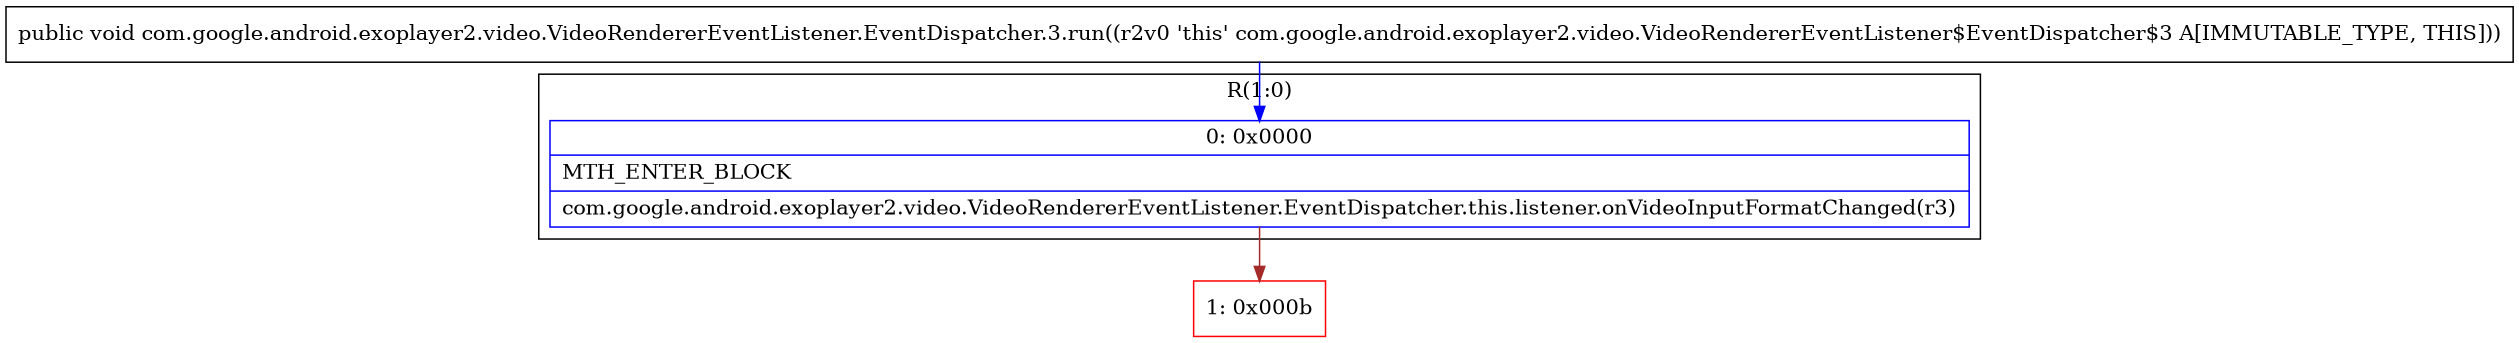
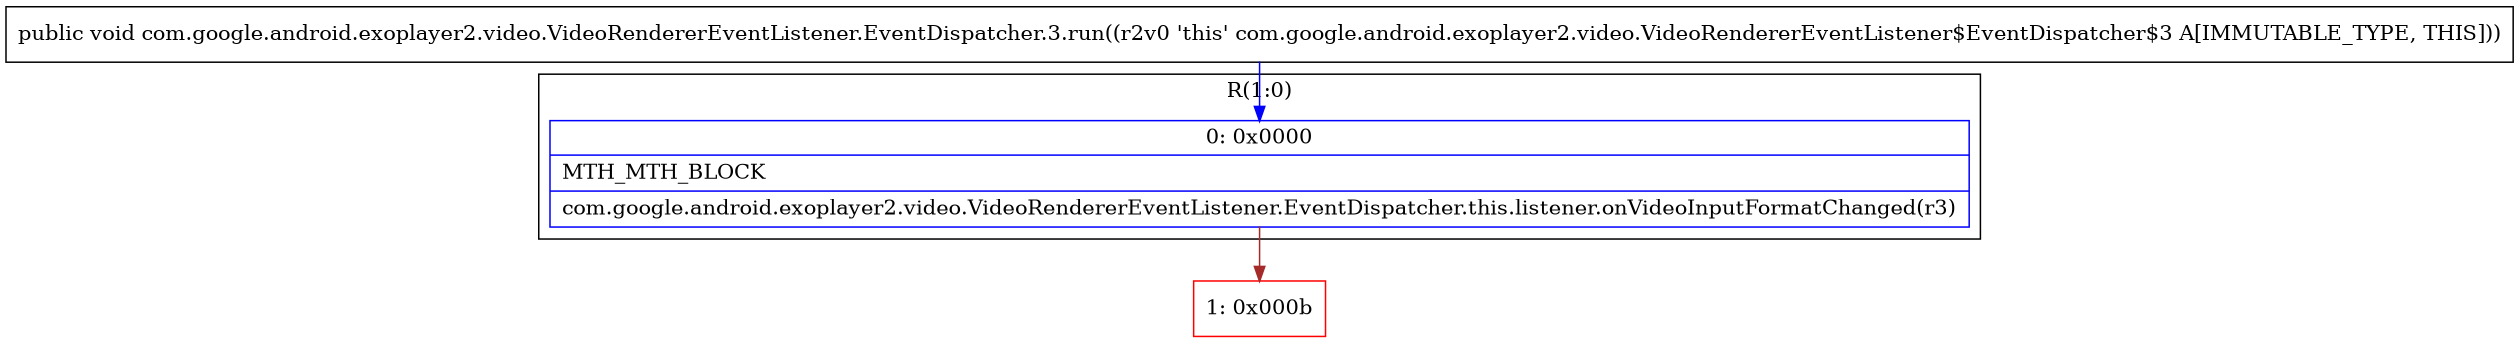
(677, 172) -> (664, 172)
